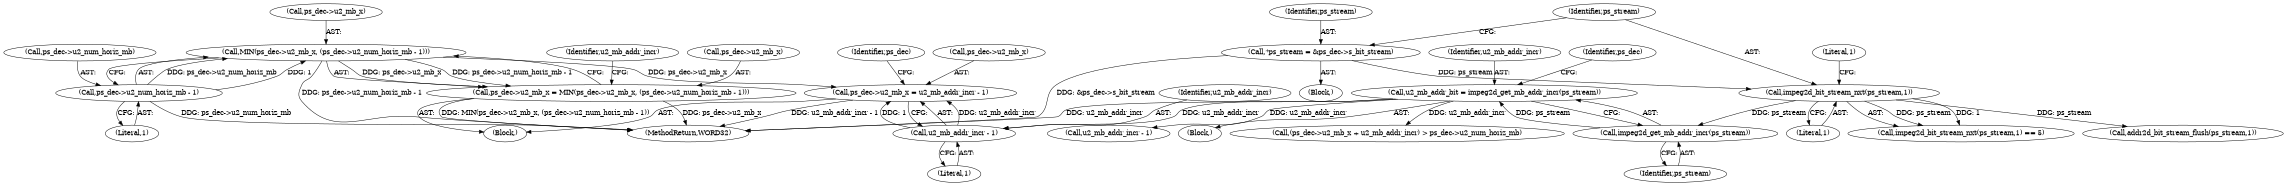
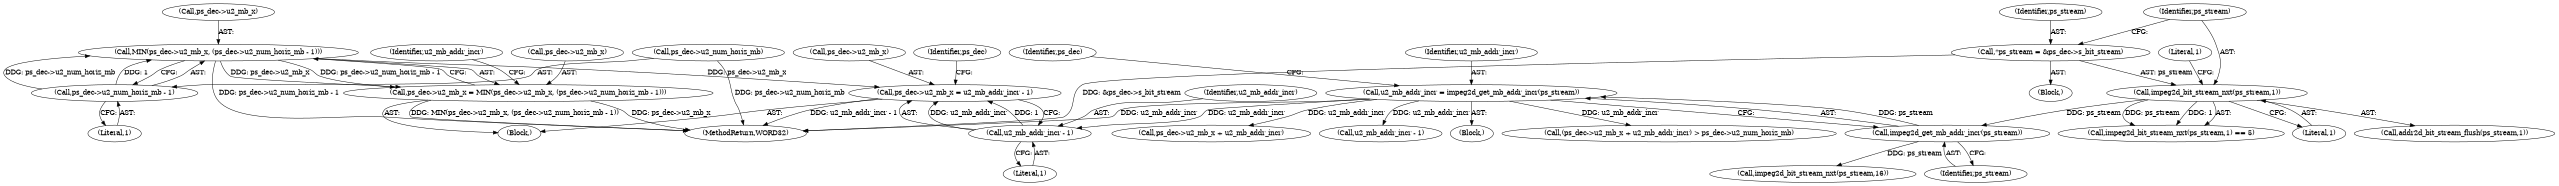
(1465, 73) -> (2167, 73)
(1494, 93) -> (1471, 93)
(2064, 113) -> (2370, 113)
(387, 124) -> (731, 90)
none -> (1211, 134)
none -> (1813, 174)
